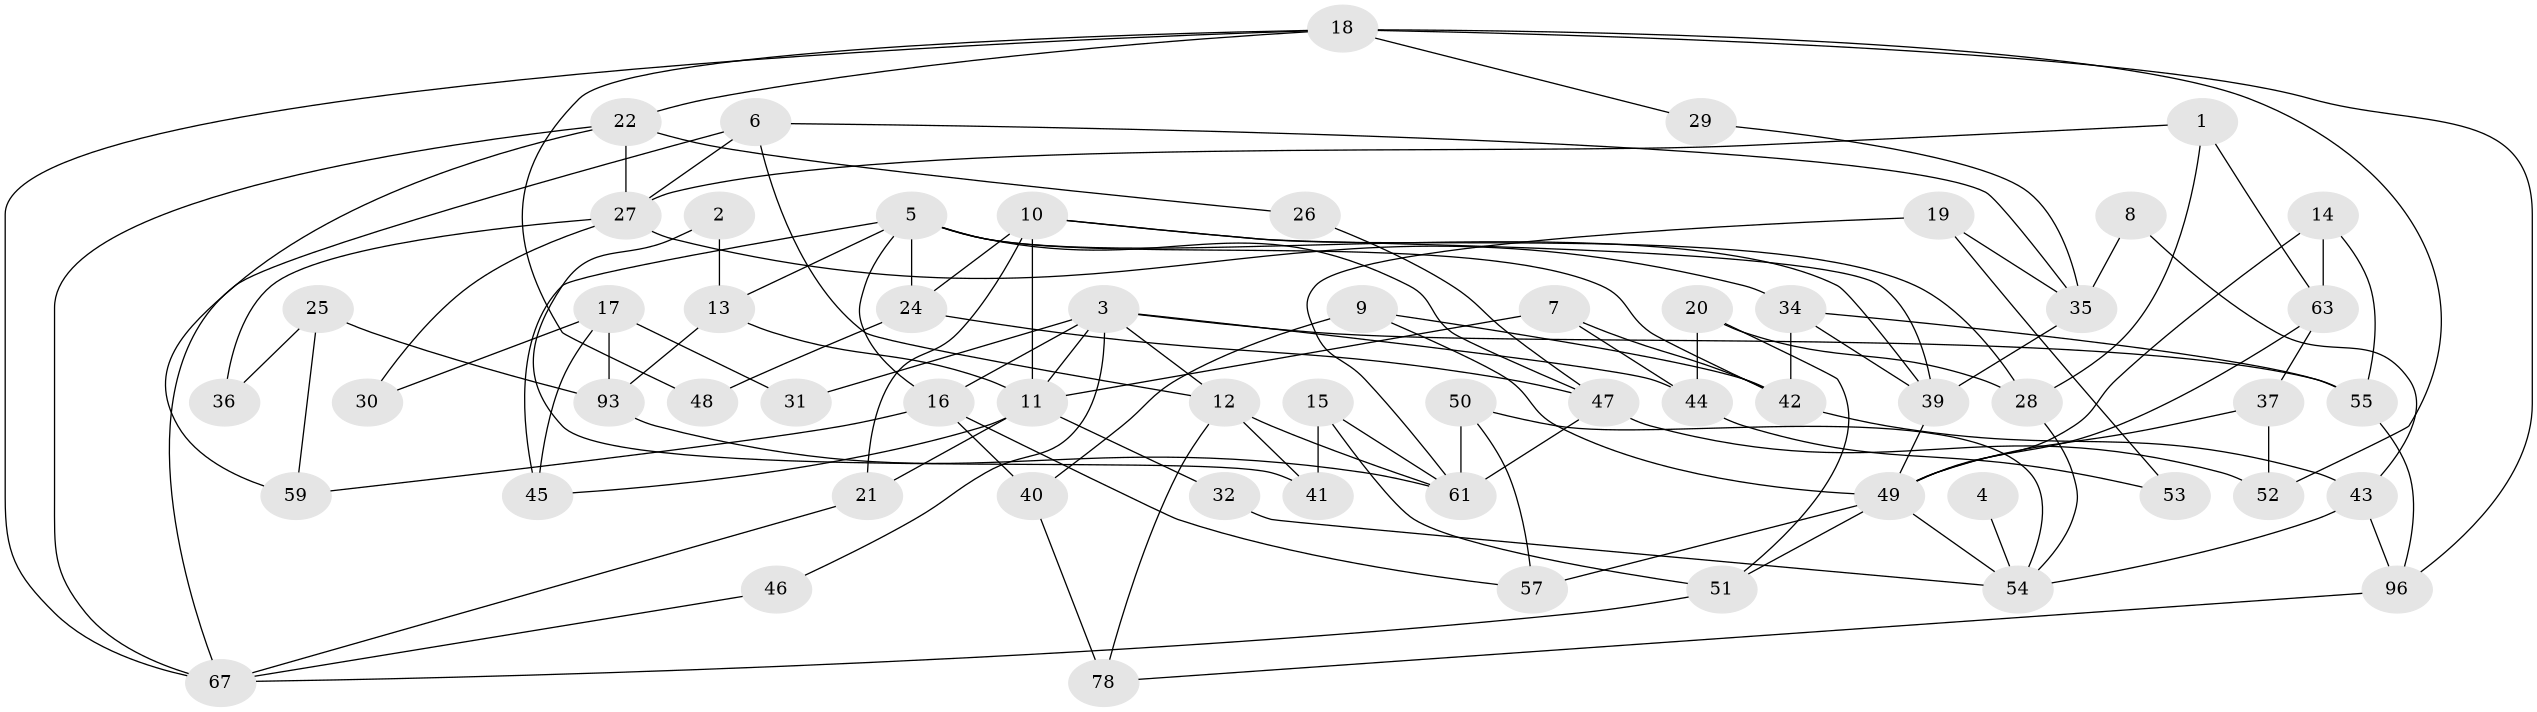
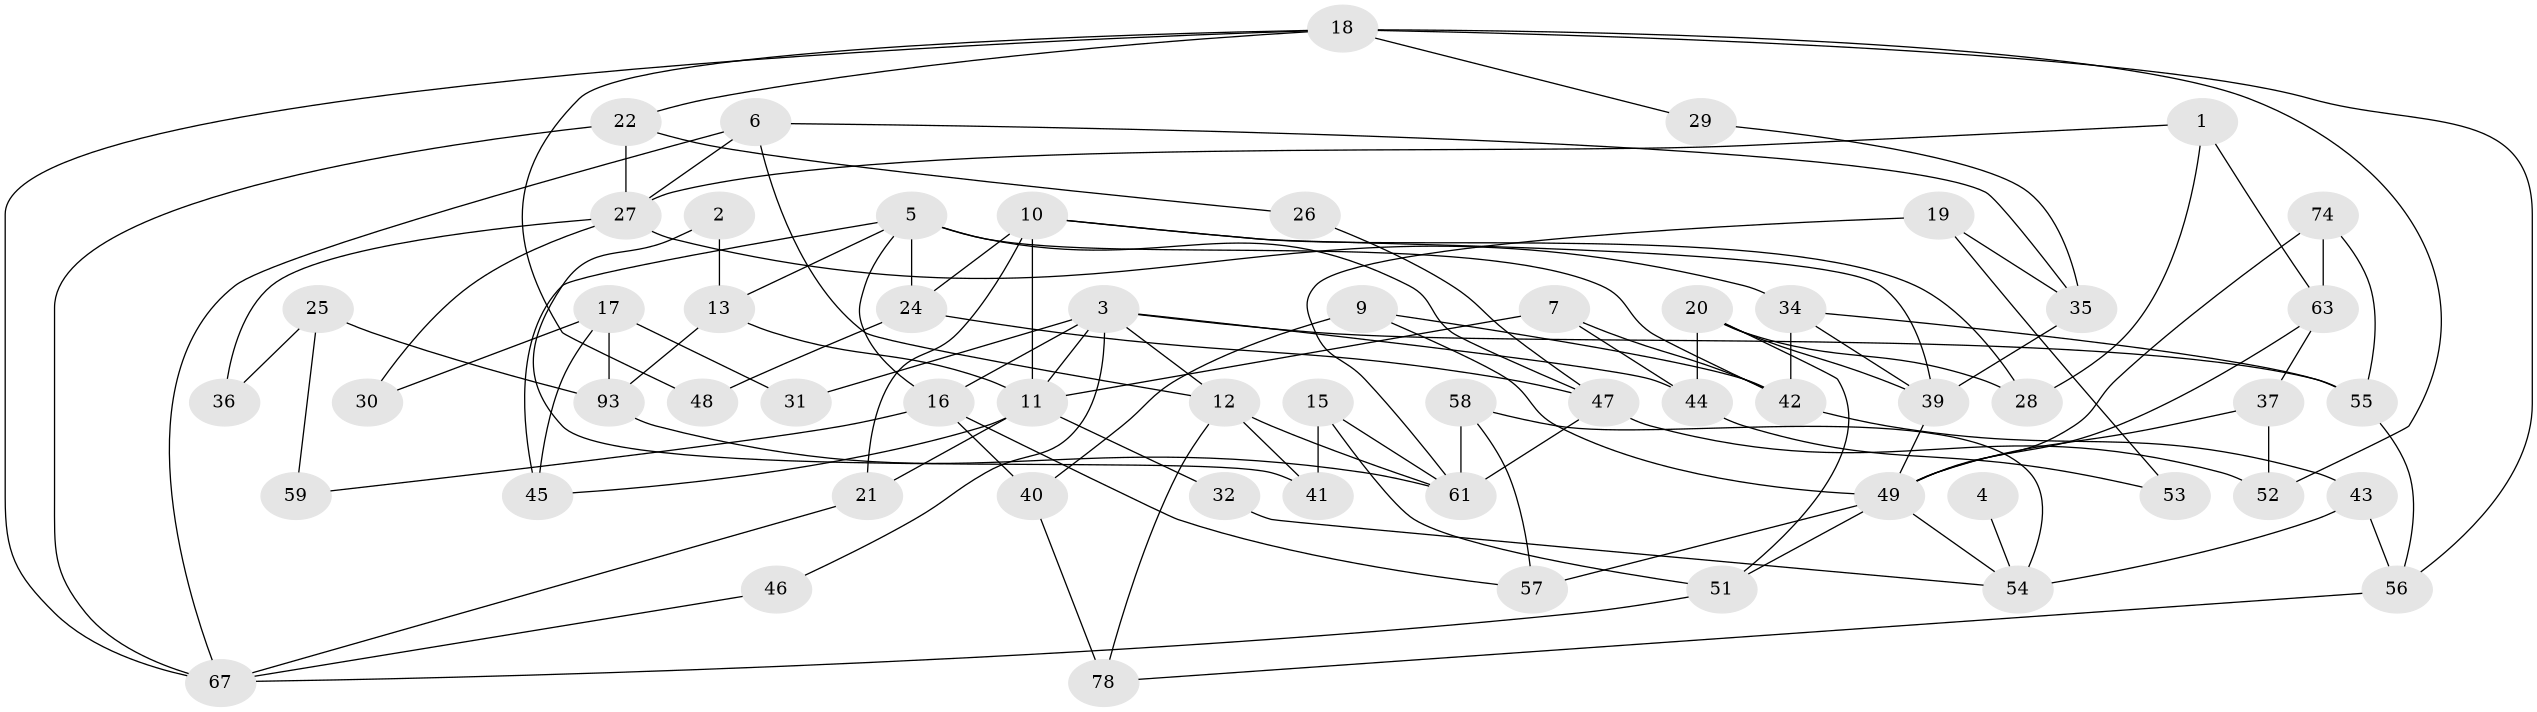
(2131, 216) -> none
(2323, 216) -> (2323, 216)
(1454, 242) -> (1819, 359)
(282, 250) -> none
(1461, 403) -> (1461, 403)
(2077, 498) -> none
(2397, 590) -> (2397, 590)
